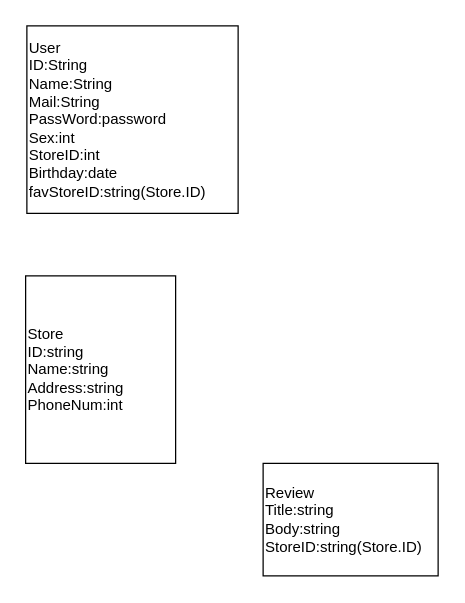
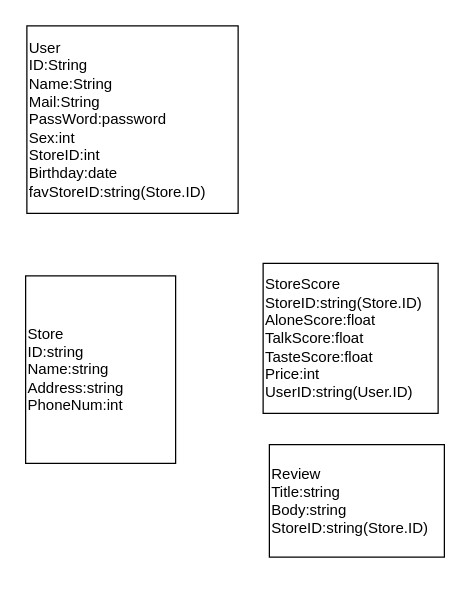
none -> (351, 338)
(351, 519) -> (357, 501)
